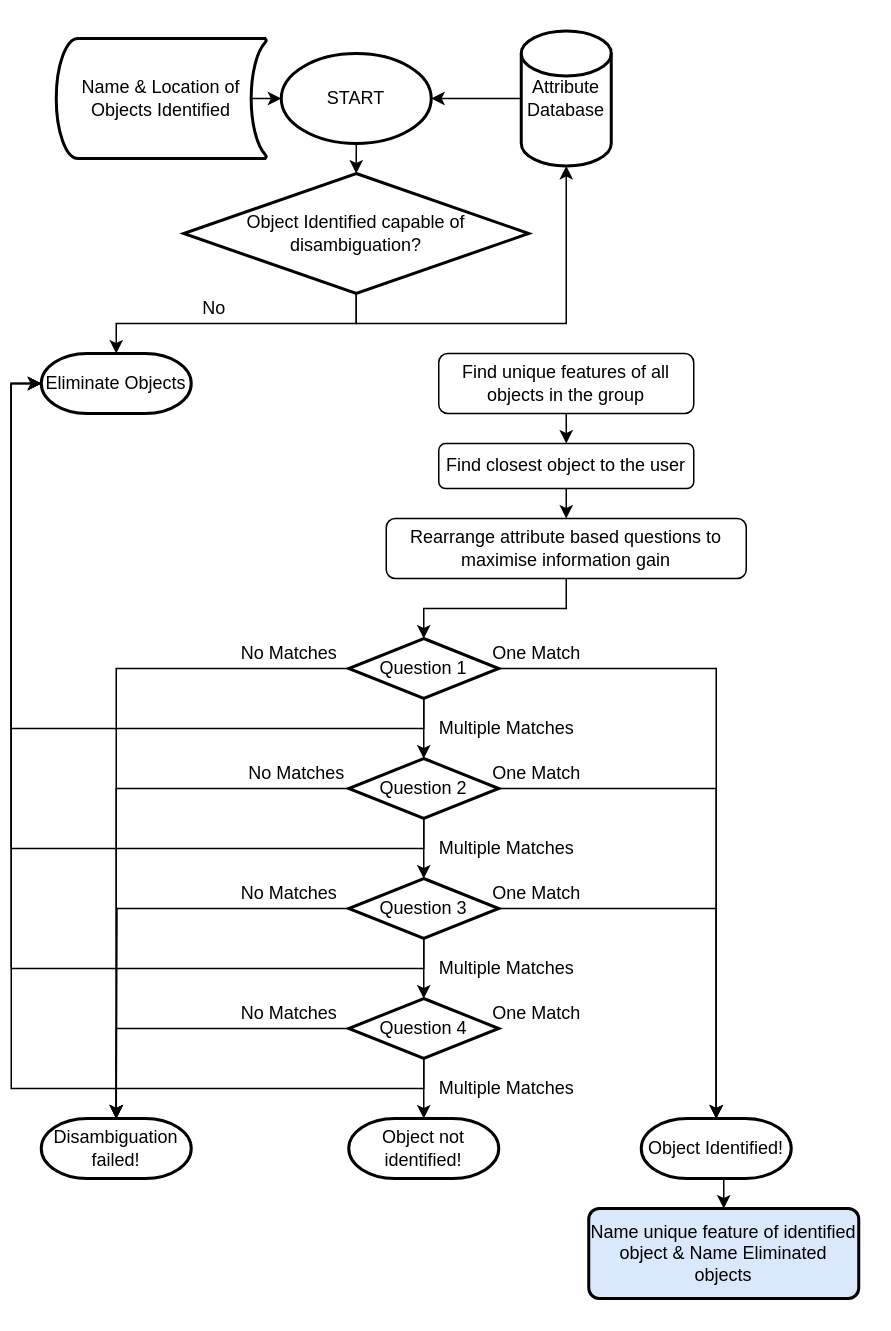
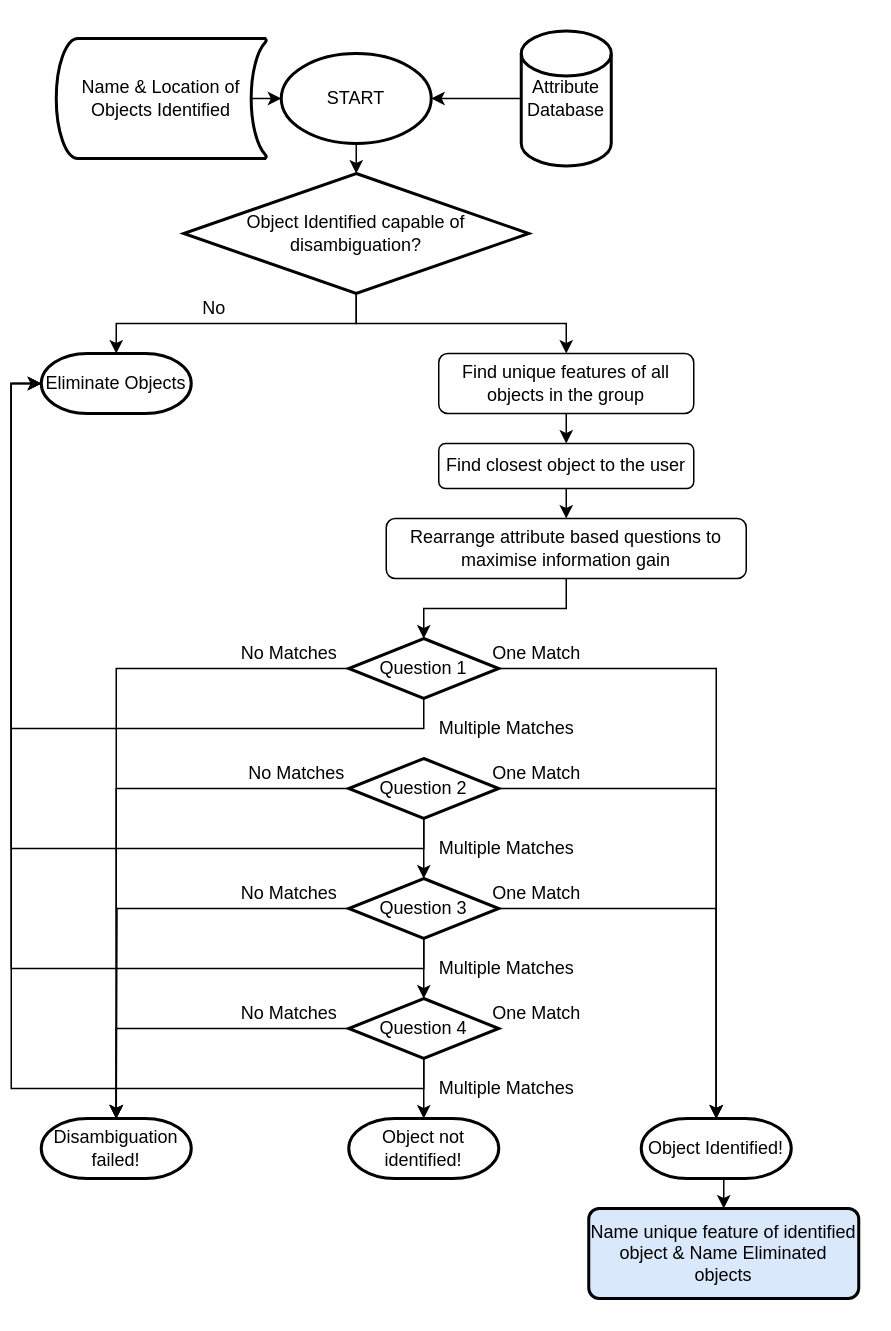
(566, 251) -> (566, 331)
(424, 739) -> none
